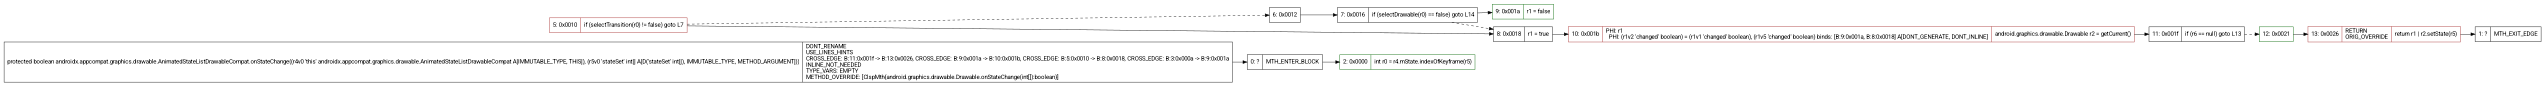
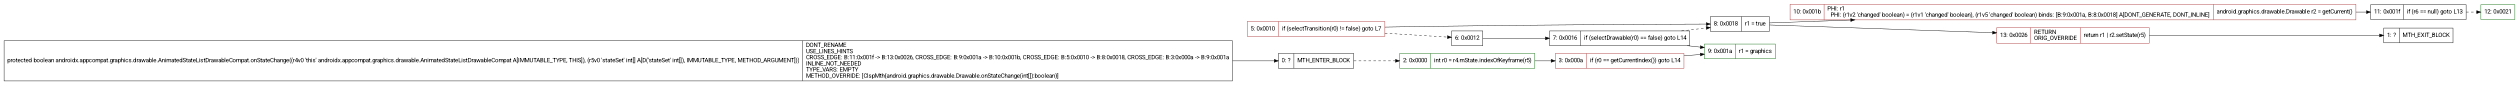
(1539, 11) -> (1755, 51)
(2299, 34) -> (1881, 29)
(2516, 34) -> (2426, 35)
none -> (1620, 61)
(1329, 62) -> (1375, 61)
